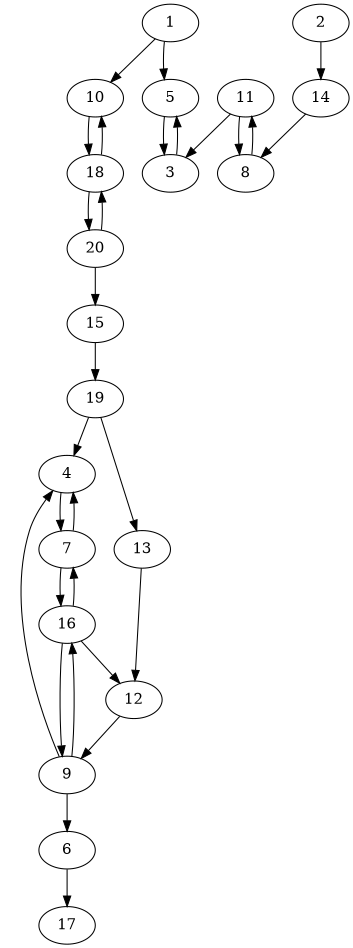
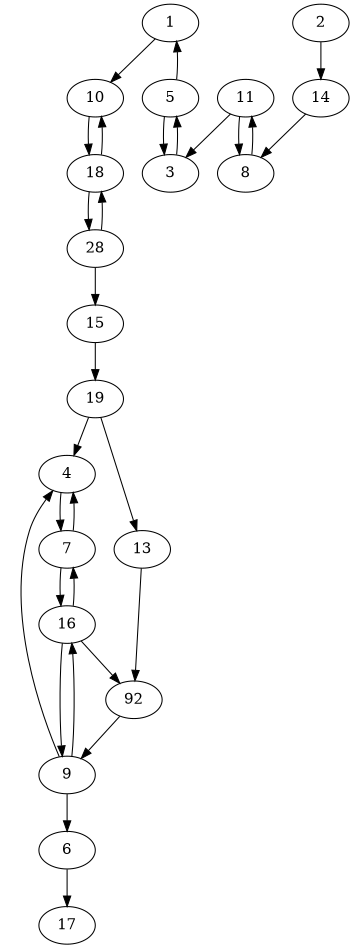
(164, 55) -> (177, 66)
(95, 249) -> (95, 249)
(134, 700) -> (134, 700)
